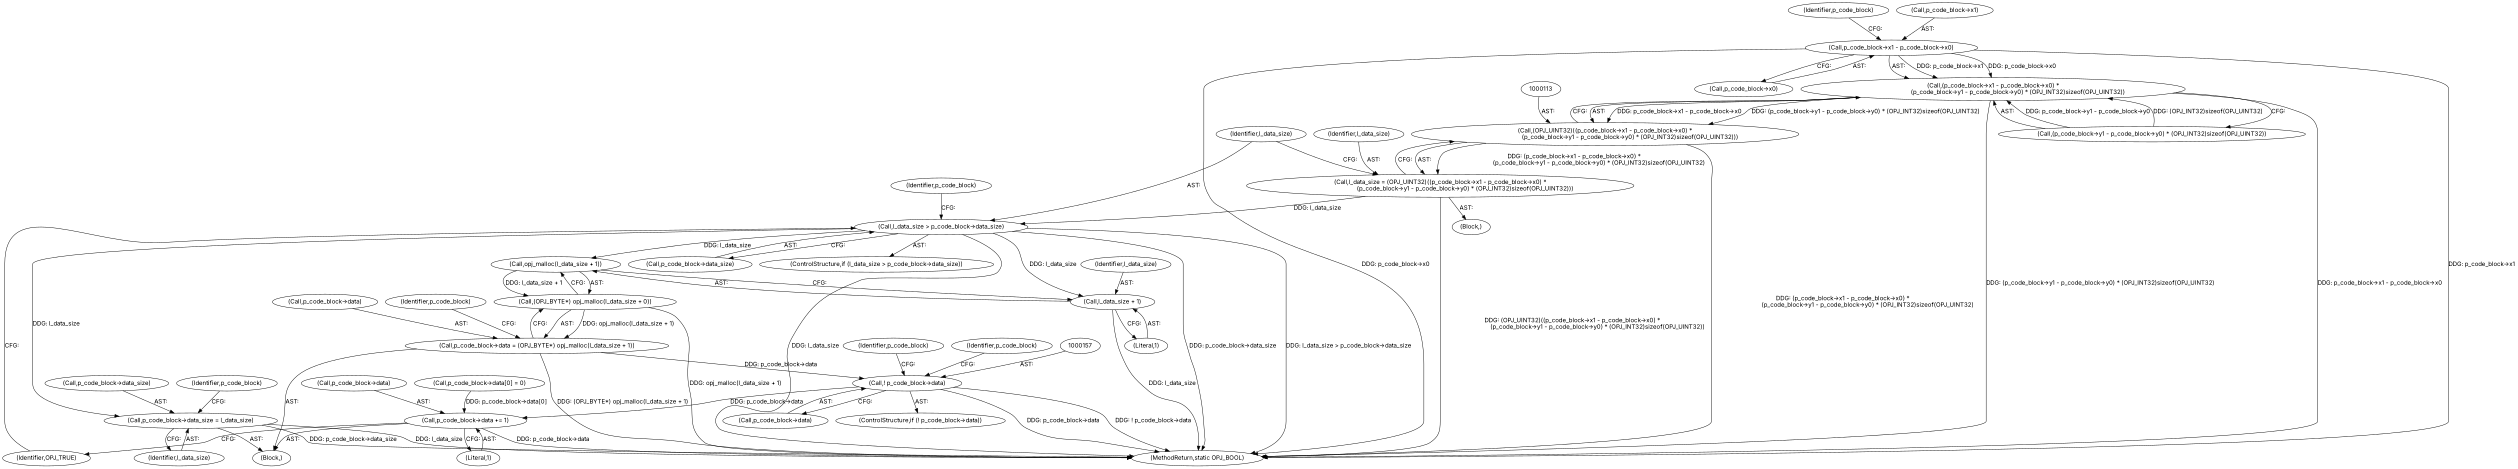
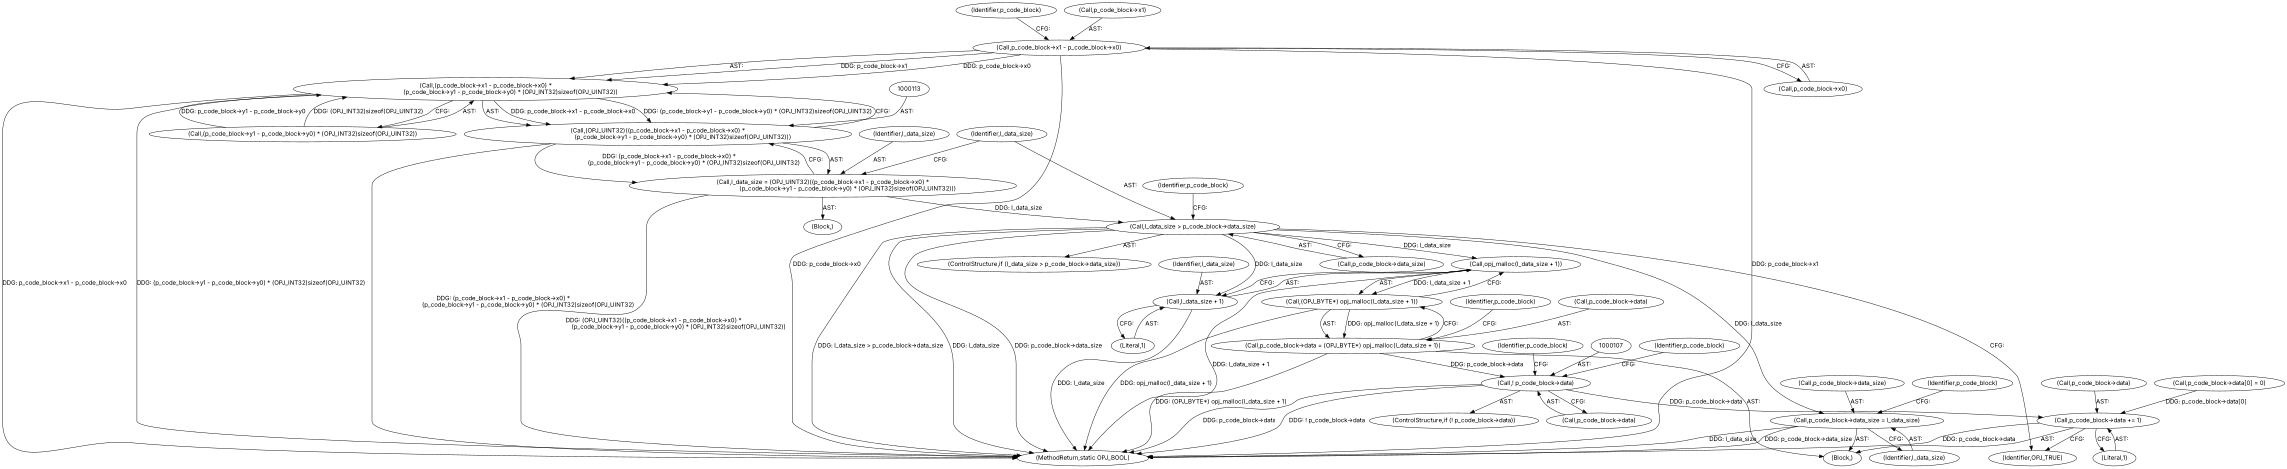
(317, 237) -> (1693, 265)
(585, 302) -> (1352, 302)
none -> (1239, 312)
(1080, 346) -> (1611, 346)
